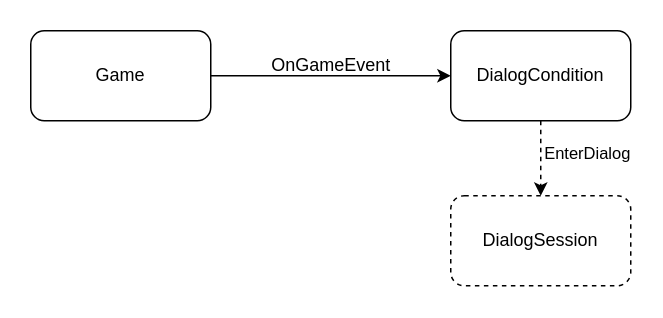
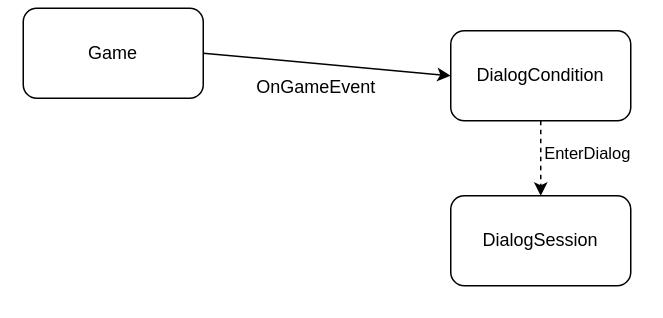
(331, 65) -> (316, 88)
(121, 76) -> (113, 53)
(541, 241) -> (541, 241)
